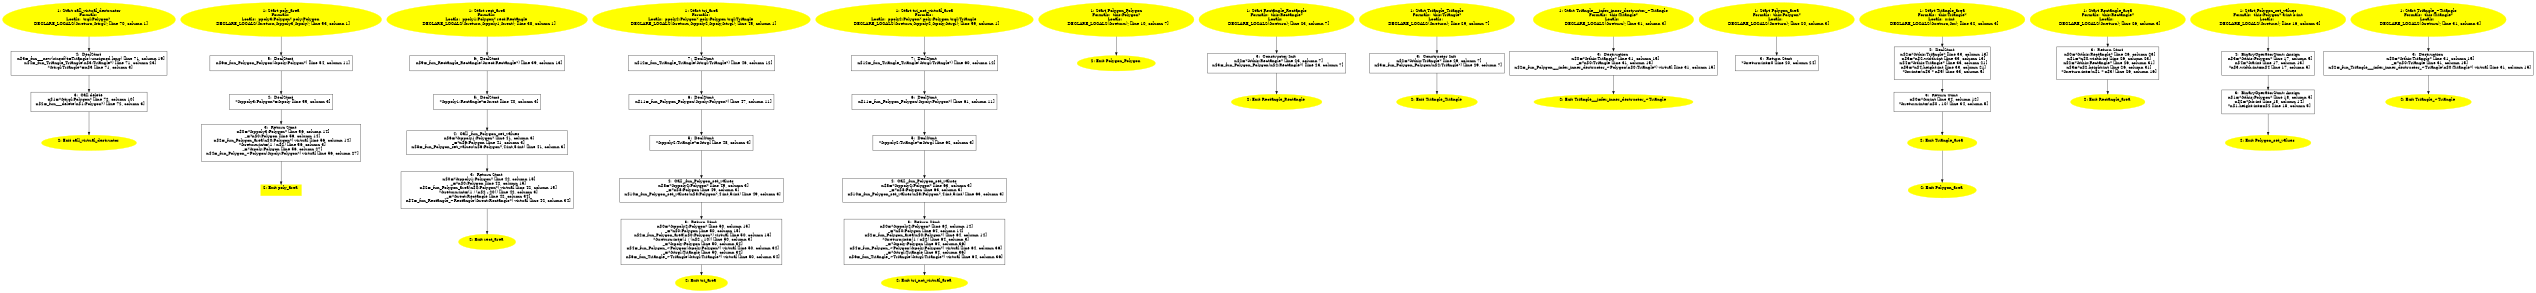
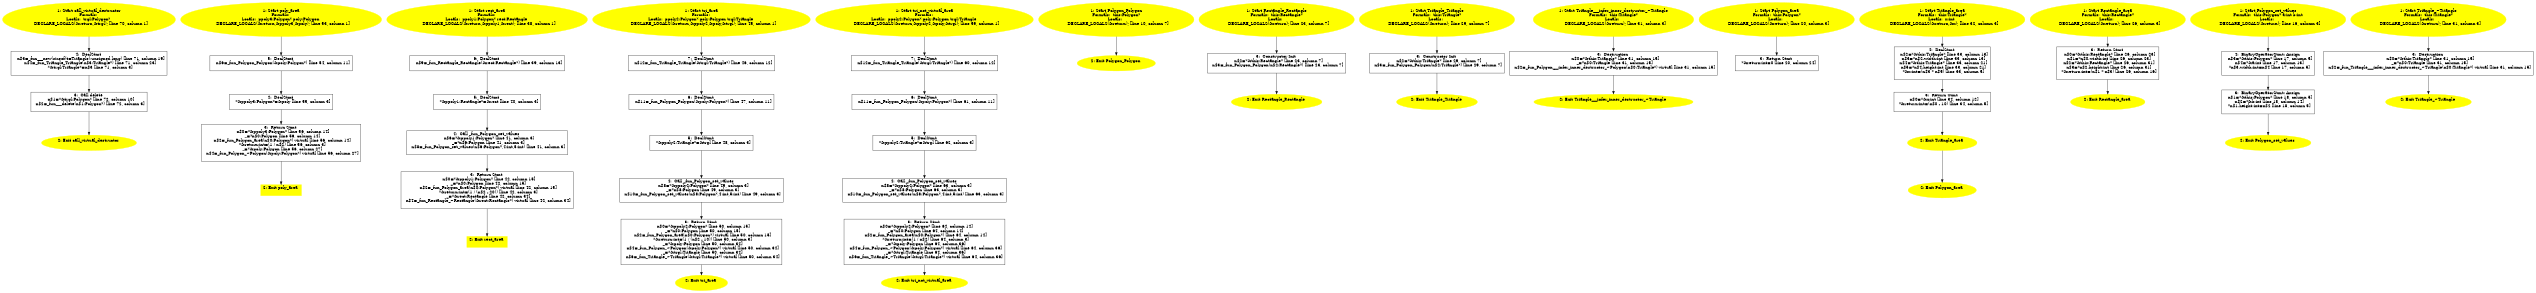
(487, 242) -> (487, 242)
